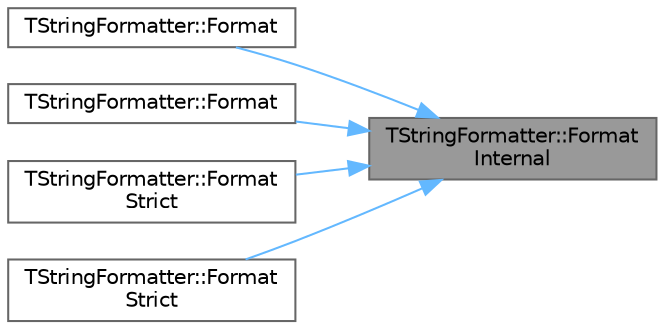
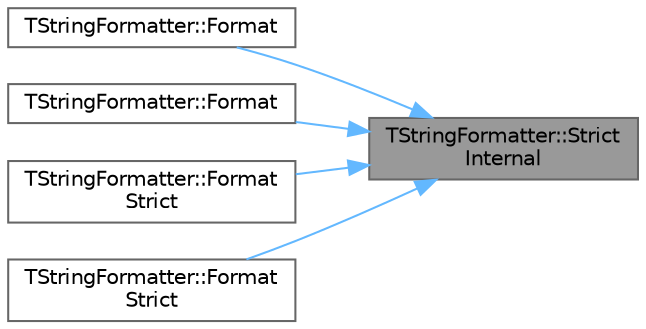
(513, 149) -> (504, 149)
